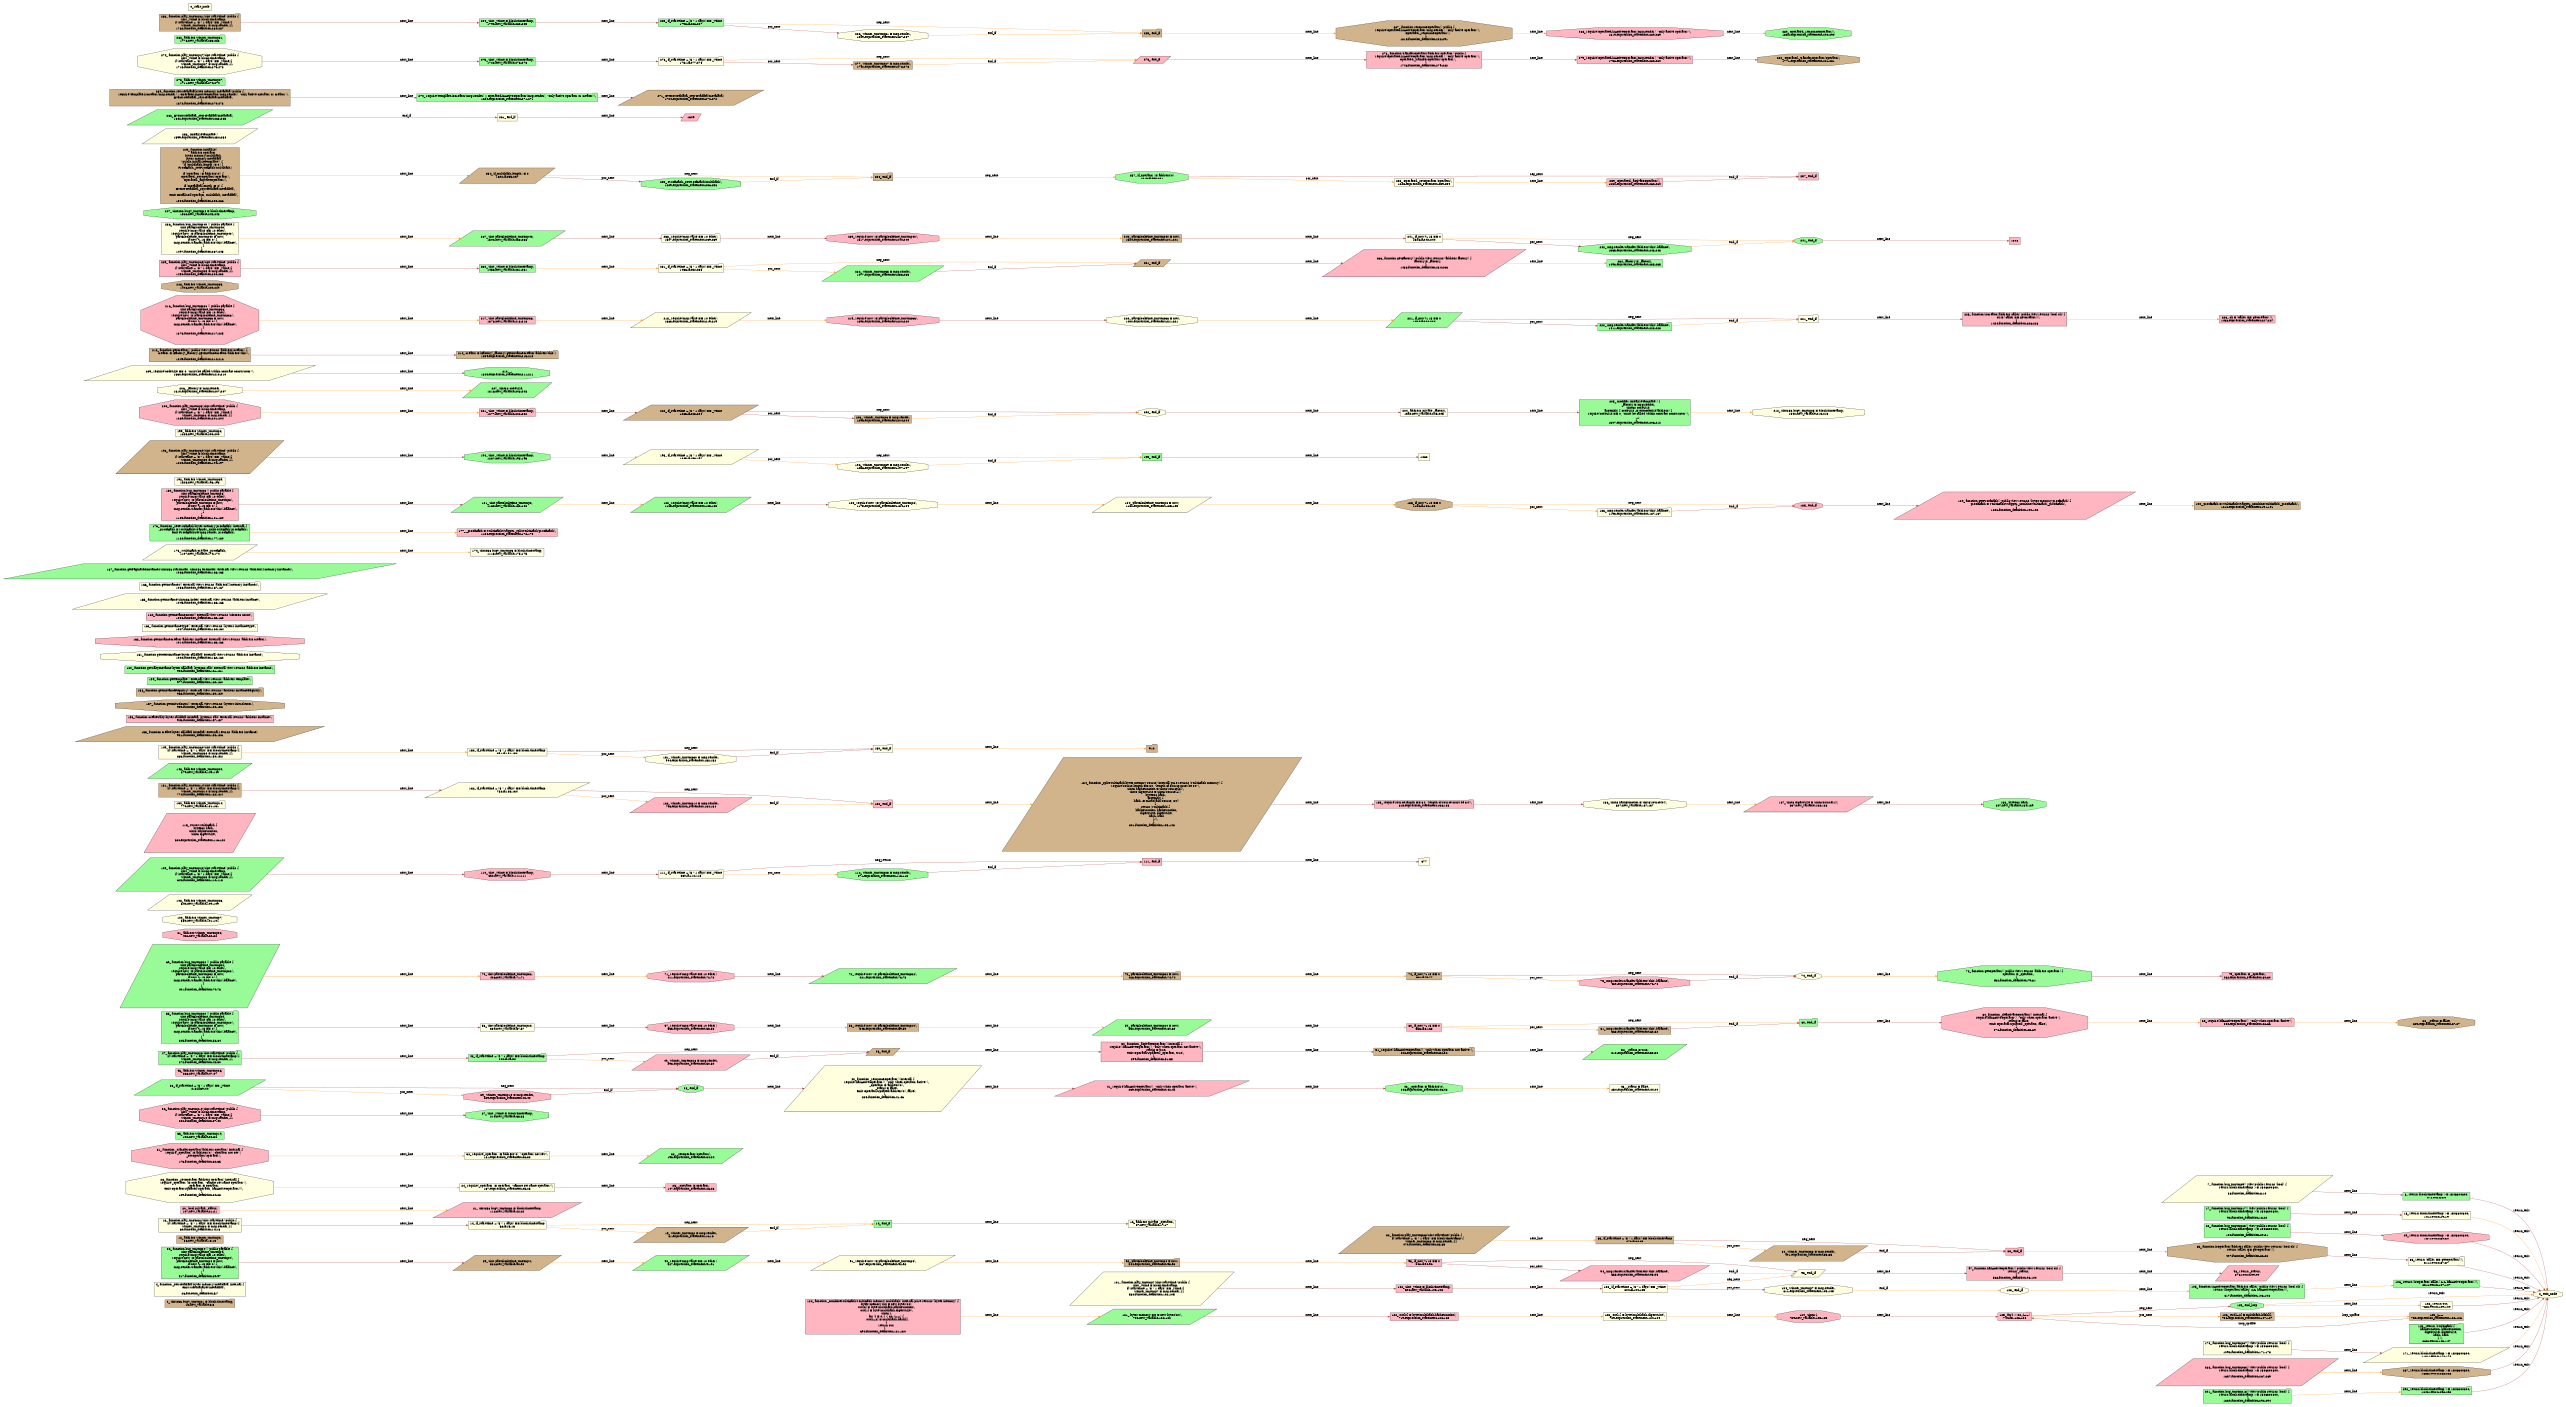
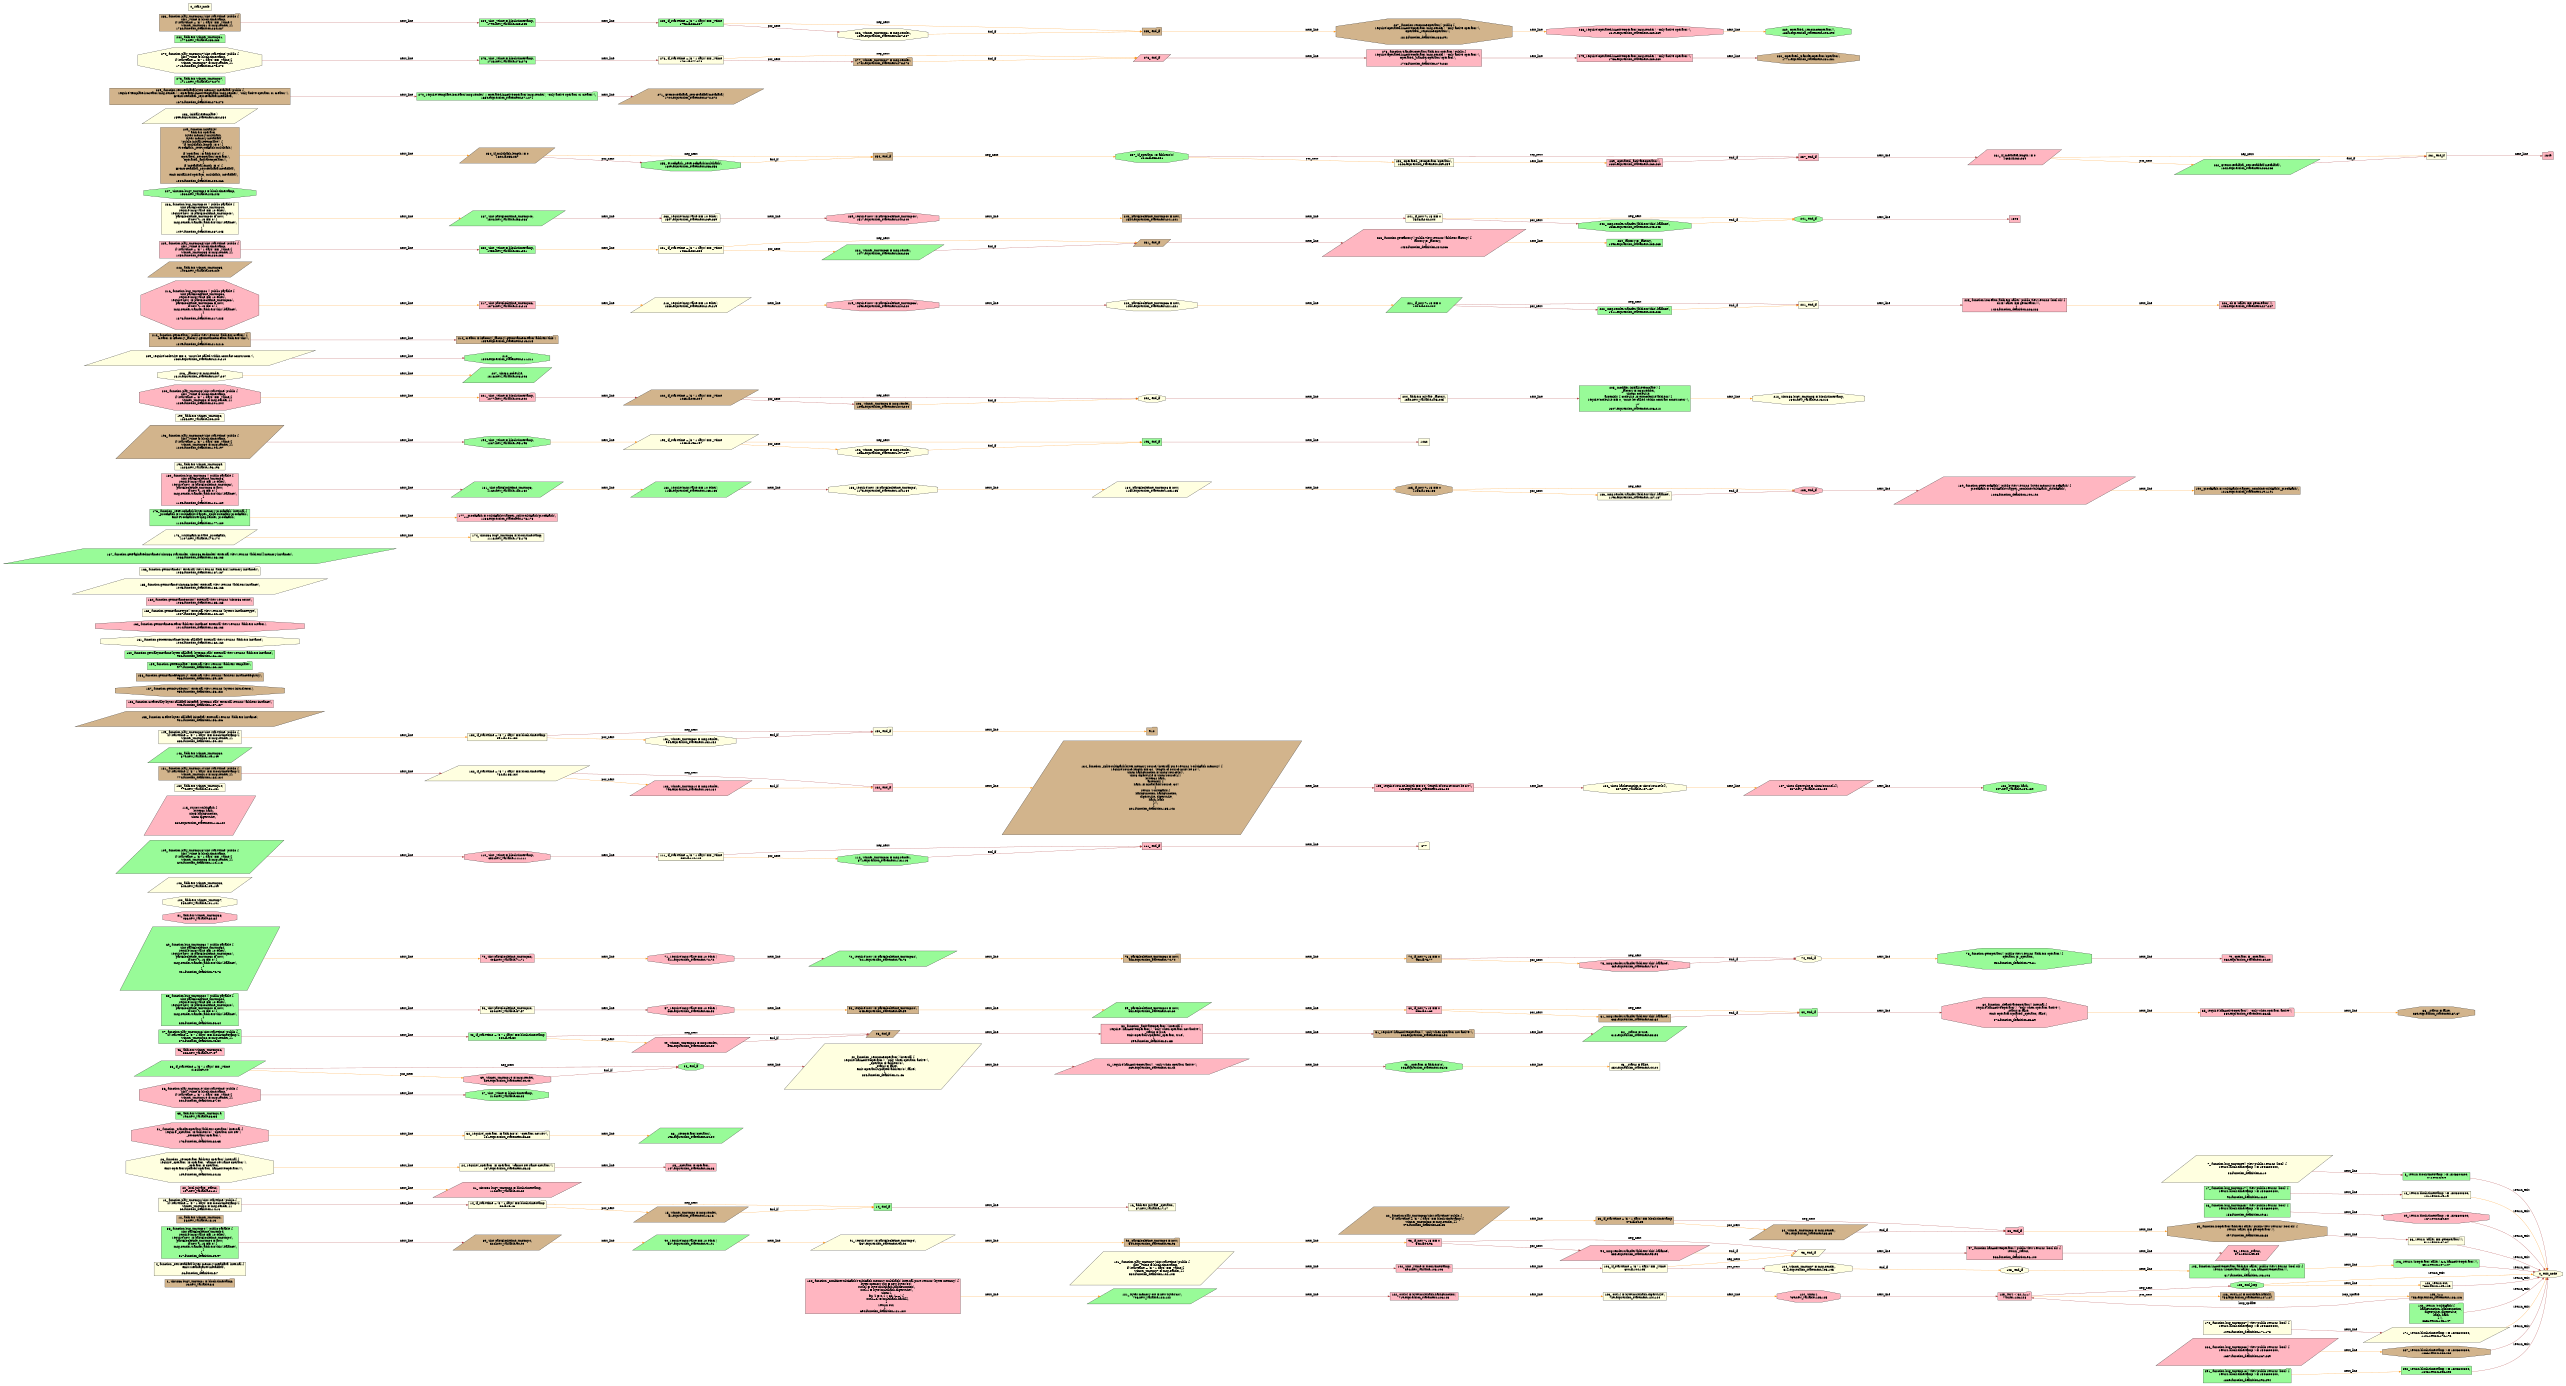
(691, 117) -> (2548, 156)
none -> (2015, 157)
(200, 286) -> (200, 269)
(883, 860) -> (883, 846)
